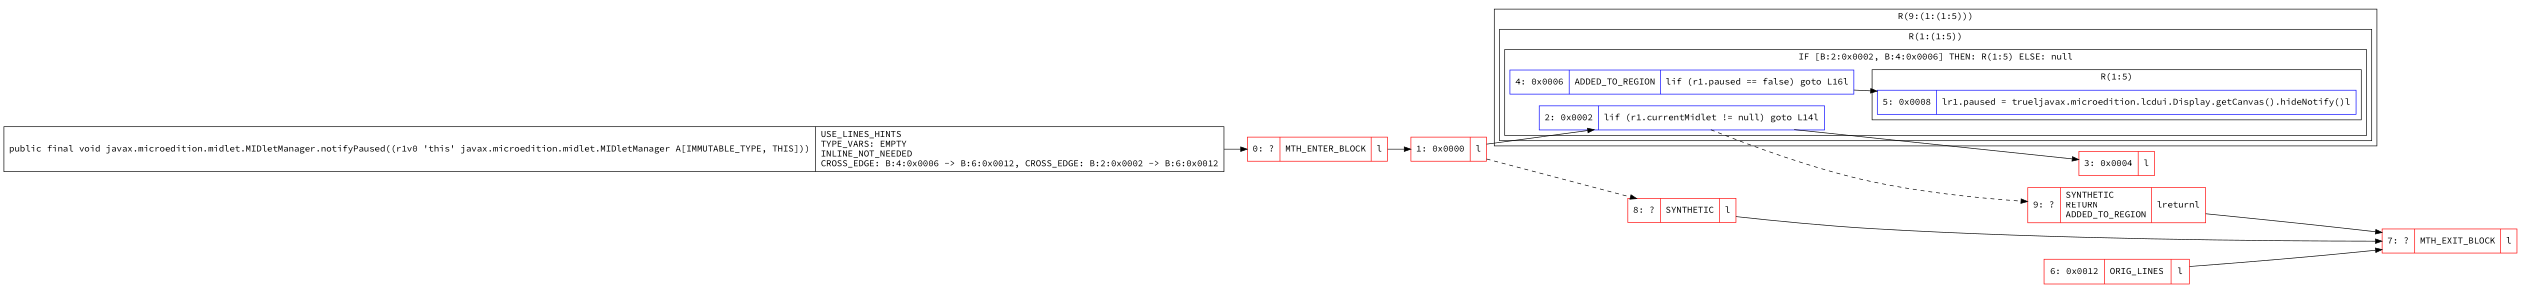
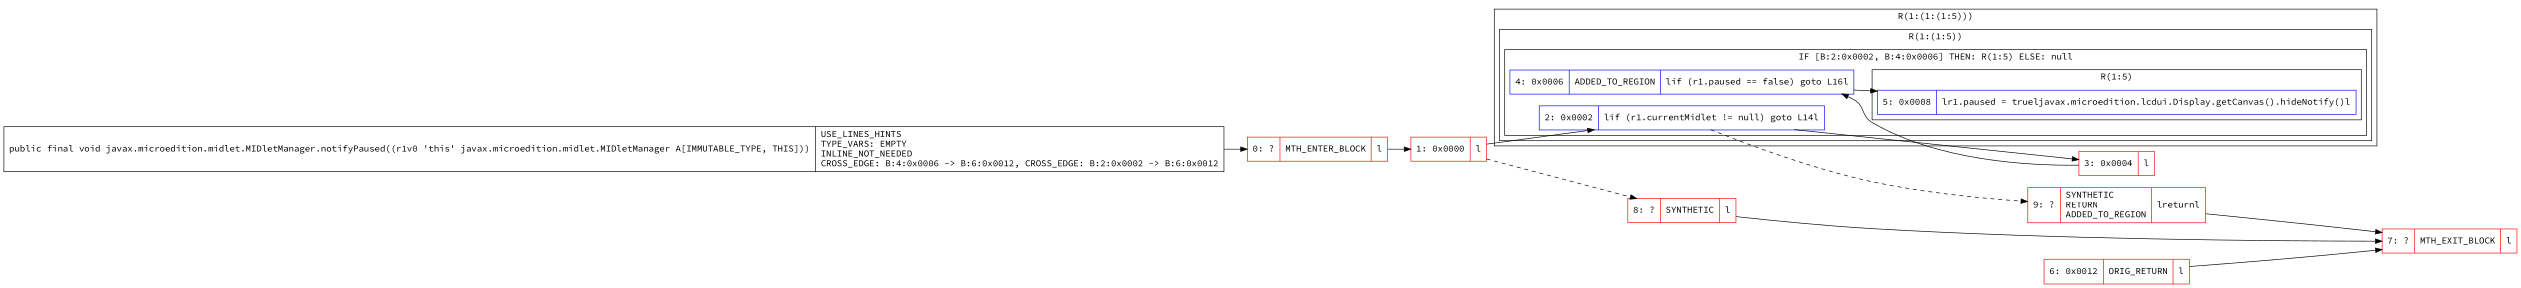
(1936, 17) -> (1936, 17)
none -> (1955, 153)
(2137, 271) -> (2138, 271)
